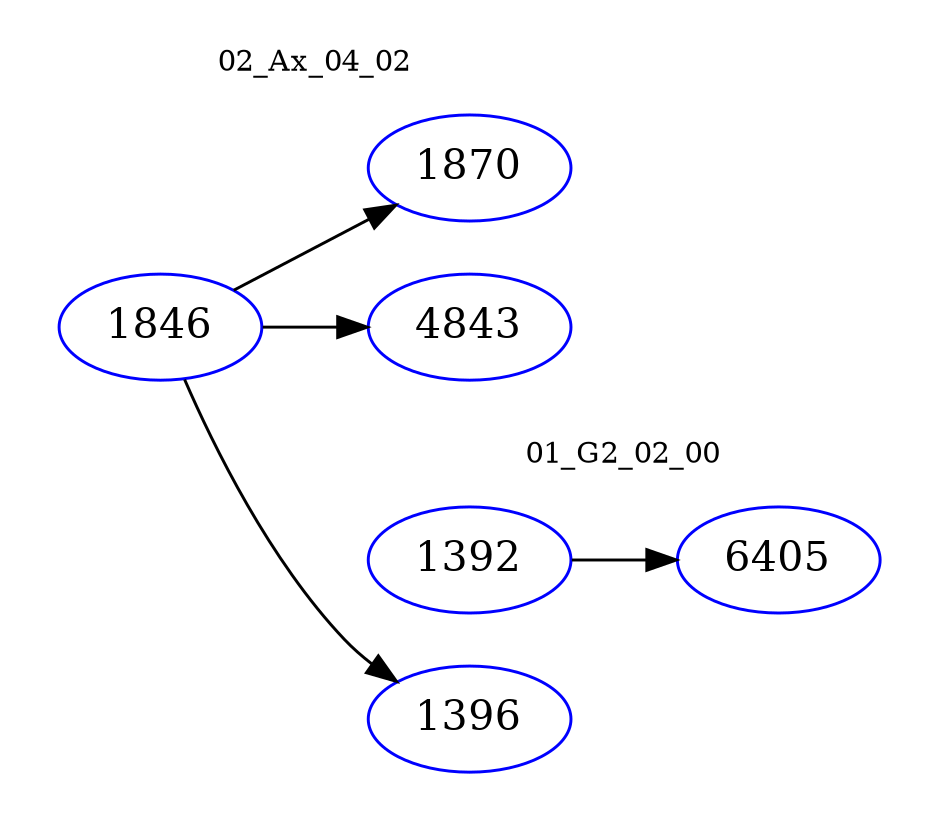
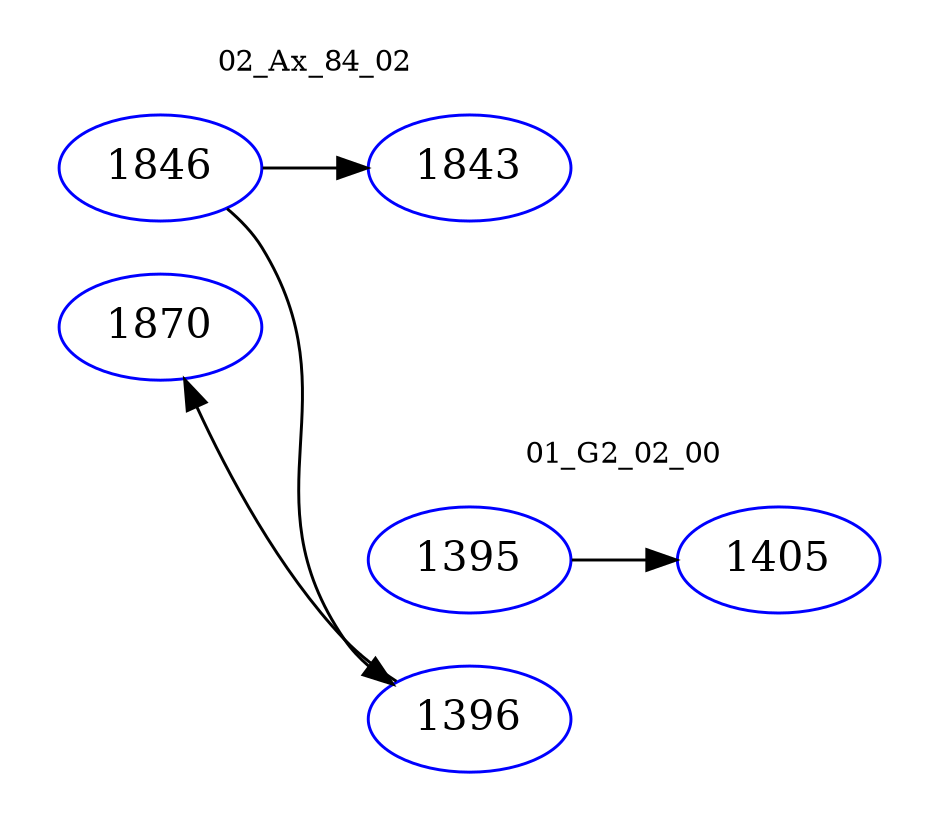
(315, 63) -> (315, 63)
(302, 255) -> (280, 557)
(470, 327) -> (470, 168)
(470, 560) -> (470, 560)
(779, 560) -> (779, 560)
